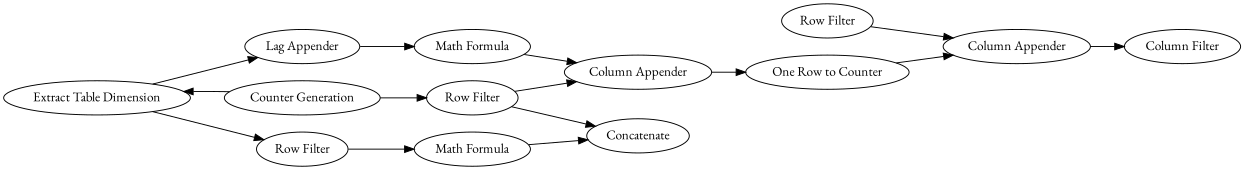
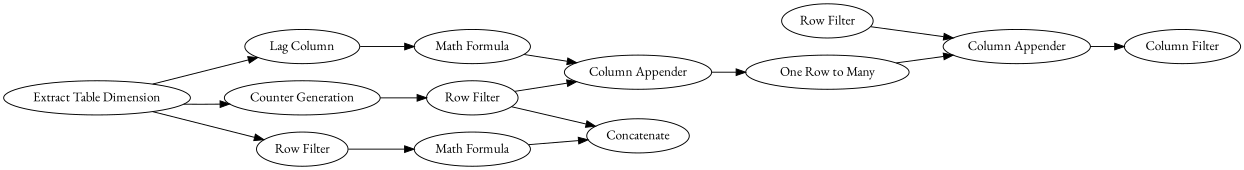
(302, 47) -> (302, 47)
(827, 72) -> (827, 72)
(211, 91) -> (202, 104)
